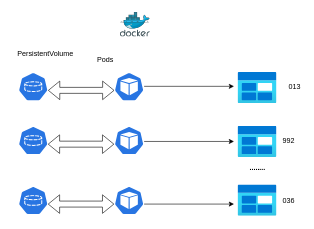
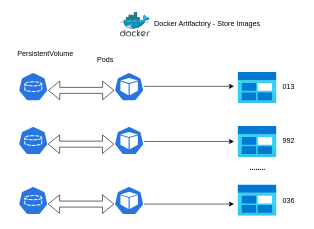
none -> (207, 24)
(295, 87) -> (289, 87)
